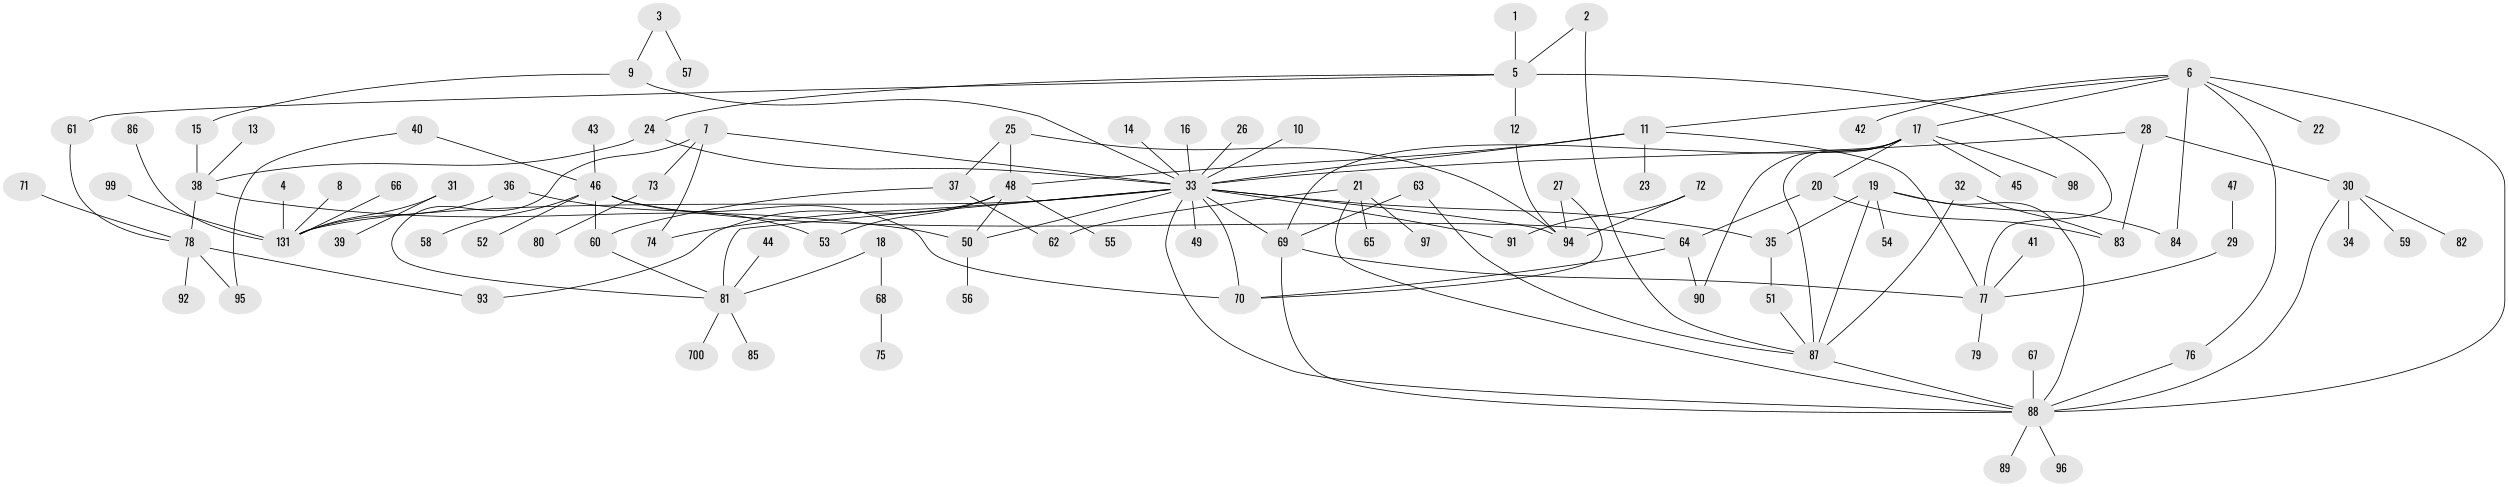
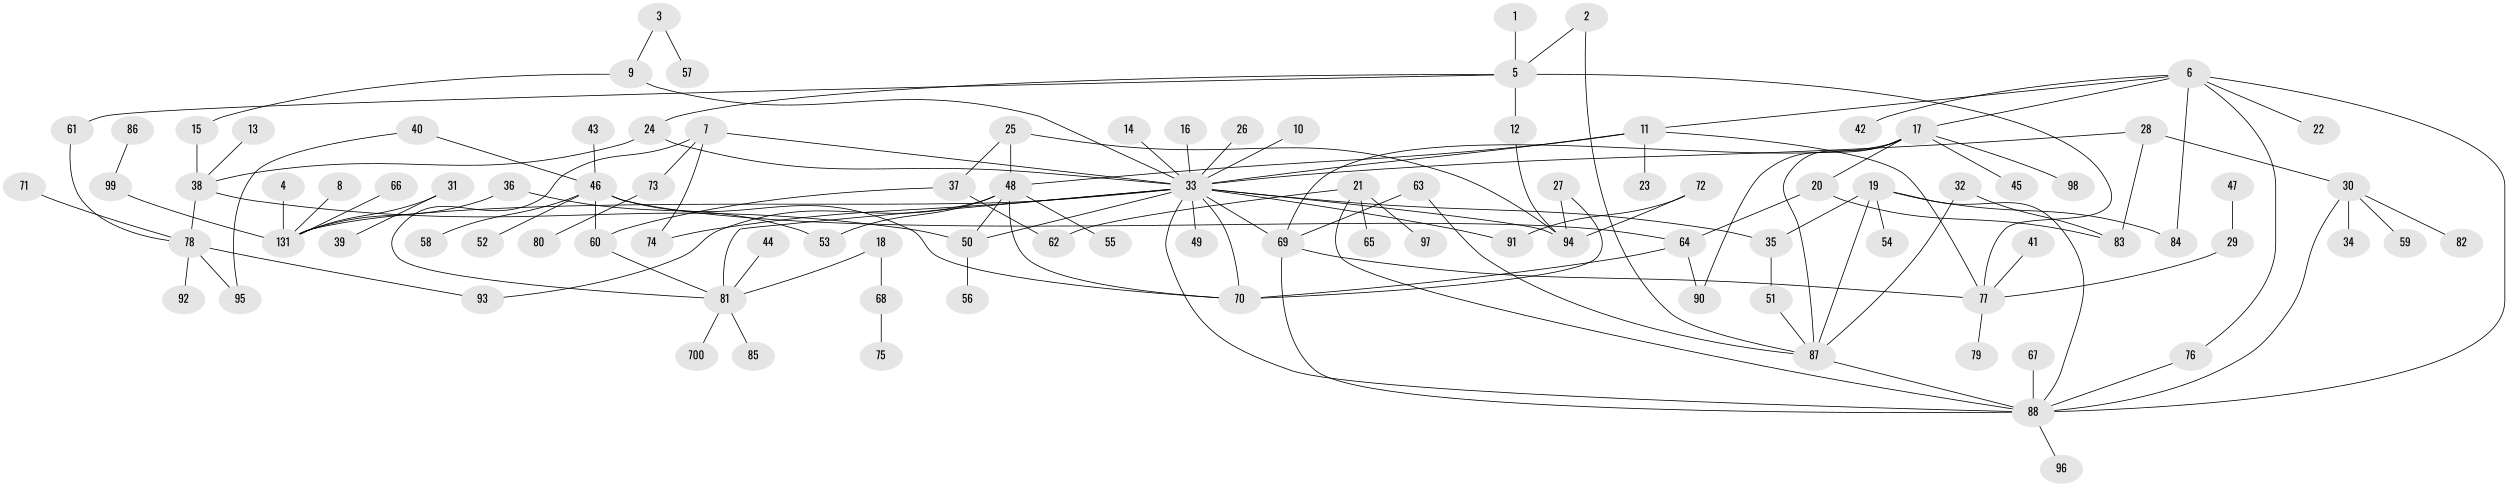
(177, 207) -> (122, 159)
none -> (1090, 282)
(2005, 469) -> none
